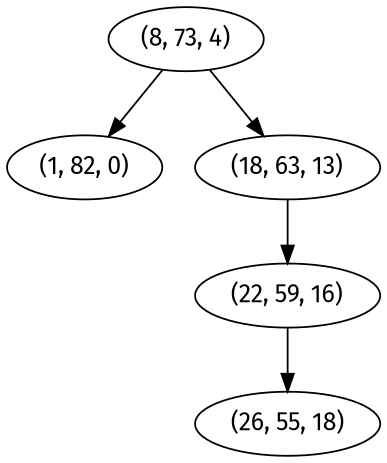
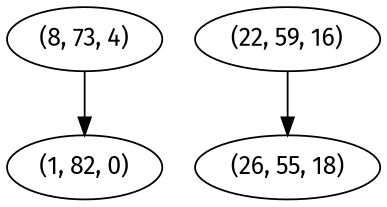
(288, 167) -> none
